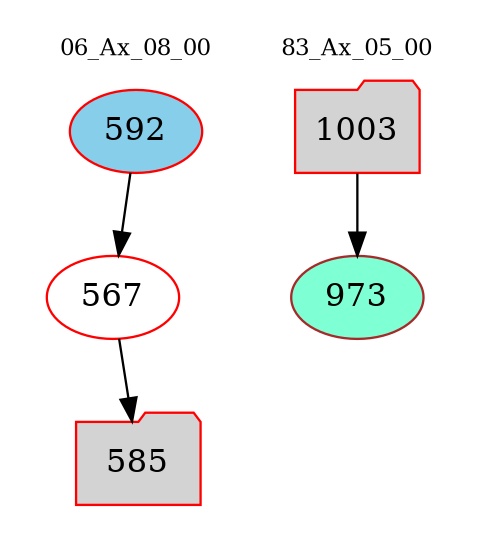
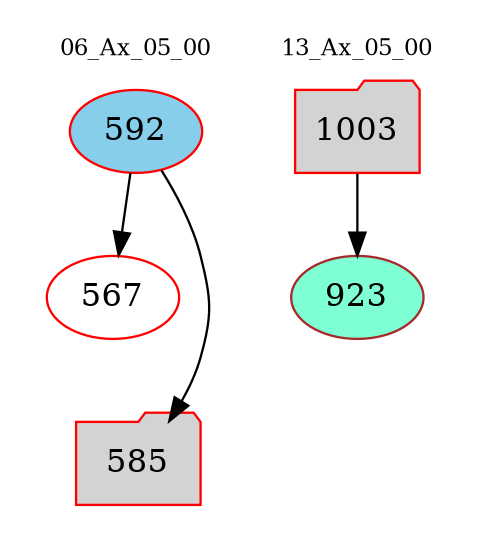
(136, 50) -> (136, 50)
(357, 50) -> (357, 50)
(357, 297) -> (357, 297)
(124, 368) -> (207, 283)
